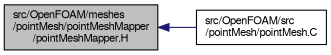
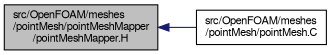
(261, 27) -> (261, 27)
